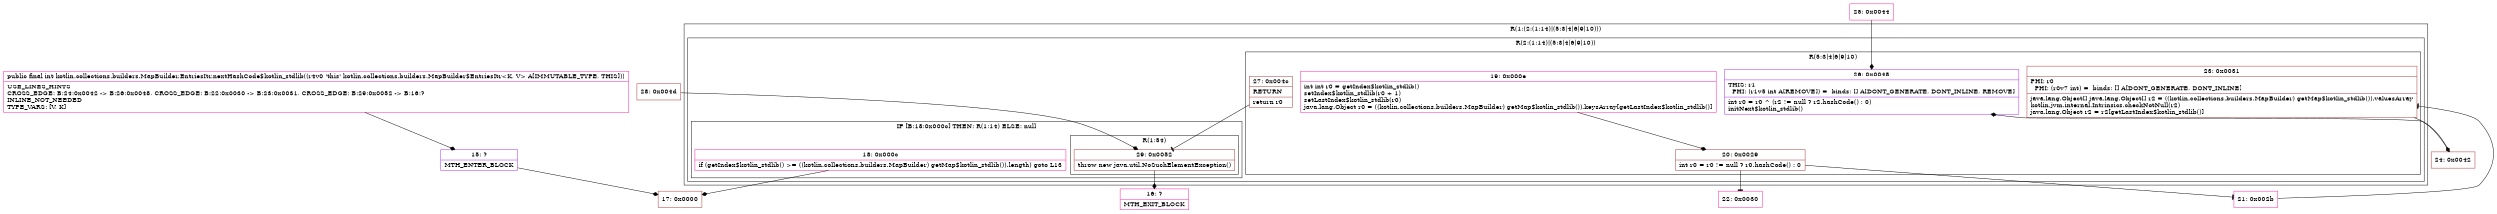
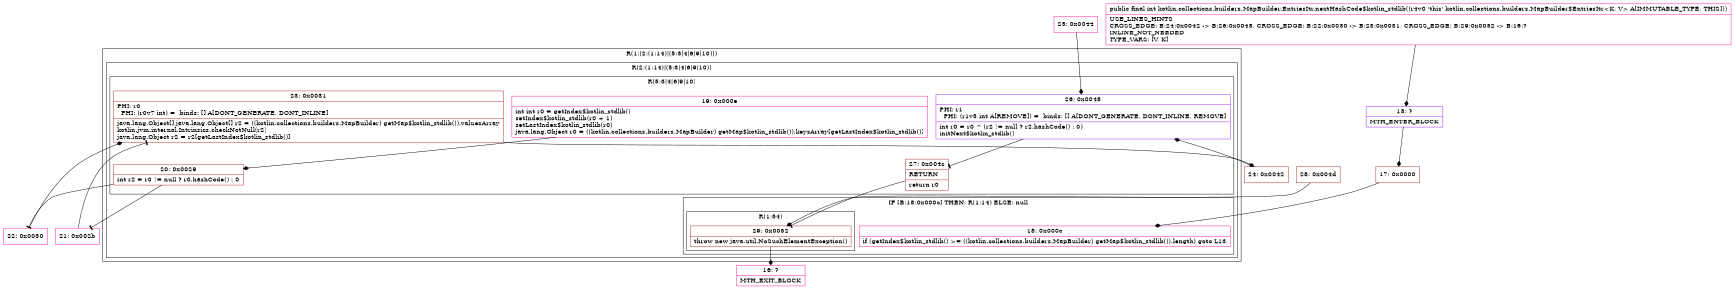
(1743, 85) -> (952, 110)
none -> (987, 152)
(1740, 165) -> (179, 180)
none -> (64, 177)
(738, 188) -> (1271, 209)
